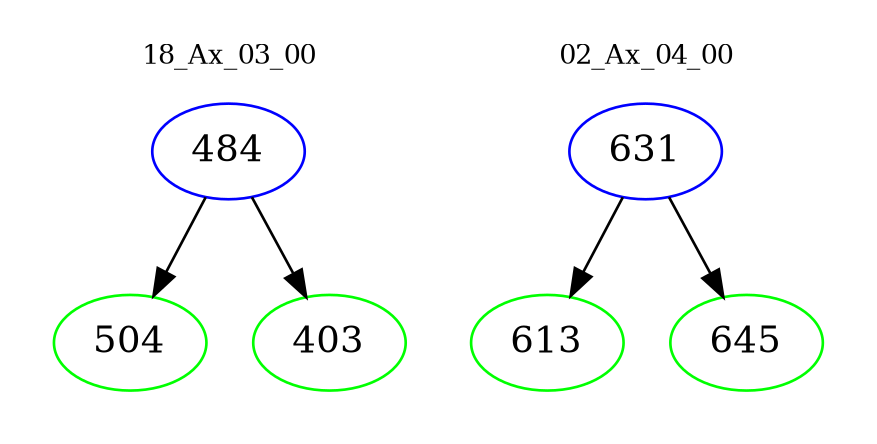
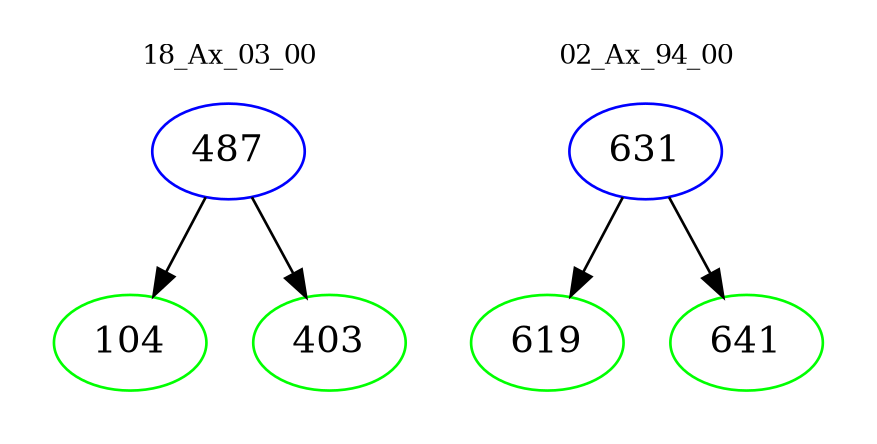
(647, 57) -> (647, 57)
(228, 151) -> (228, 151)
(130, 343) -> (130, 343)
(547, 343) -> (547, 343)
(747, 343) -> (747, 343)
